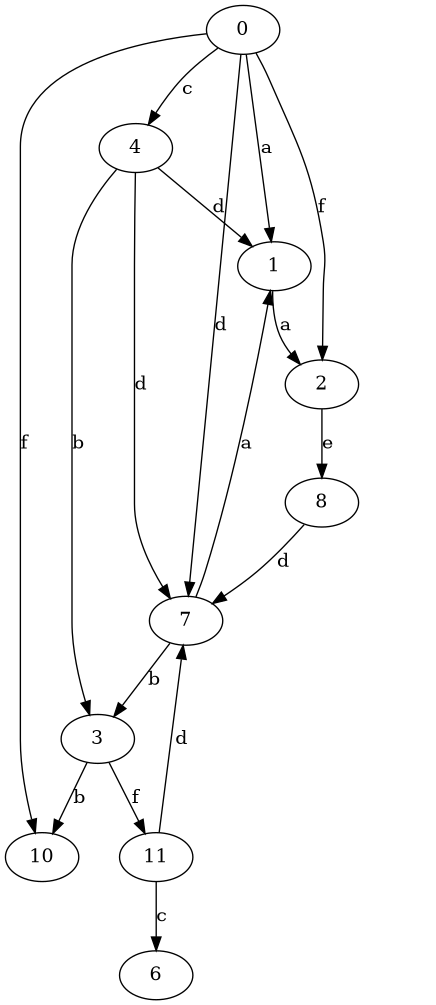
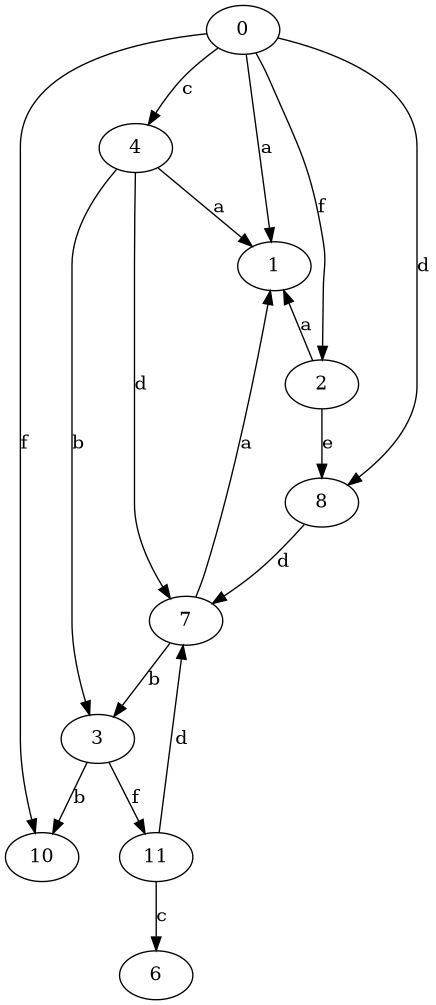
(219, 207) -> (219, 207)
(215, 318) -> (417, 227)
(276, 324) -> (301, 332)
